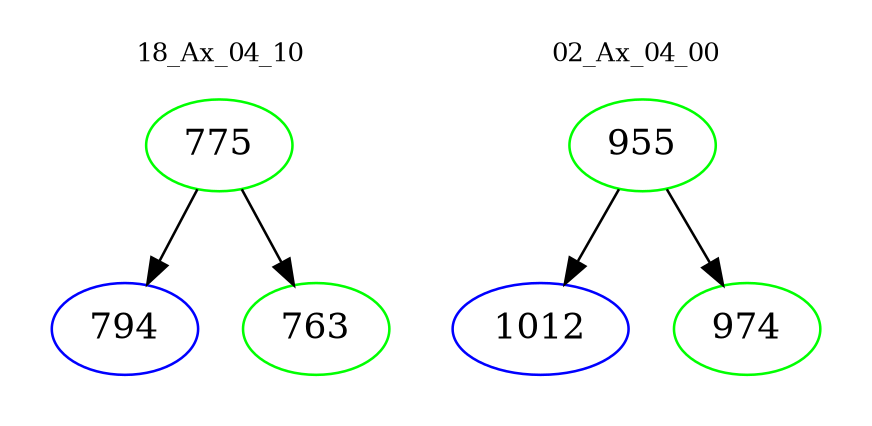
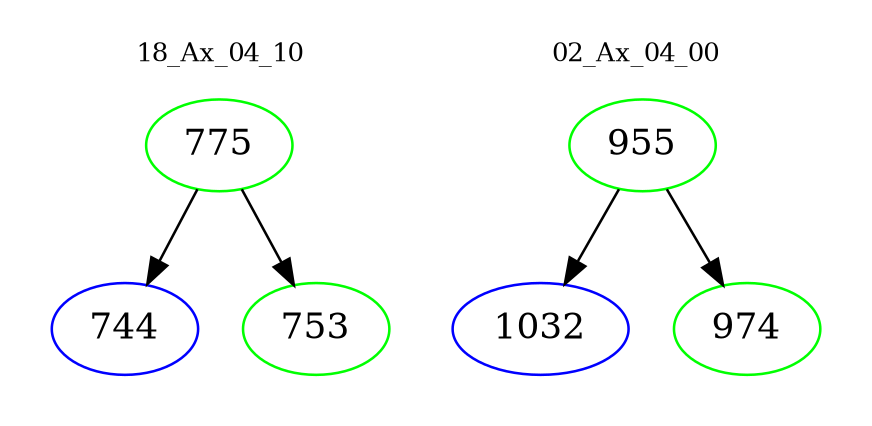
(125, 329) -> (125, 329)
(316, 329) -> (316, 329)
(541, 329) -> (541, 329)
